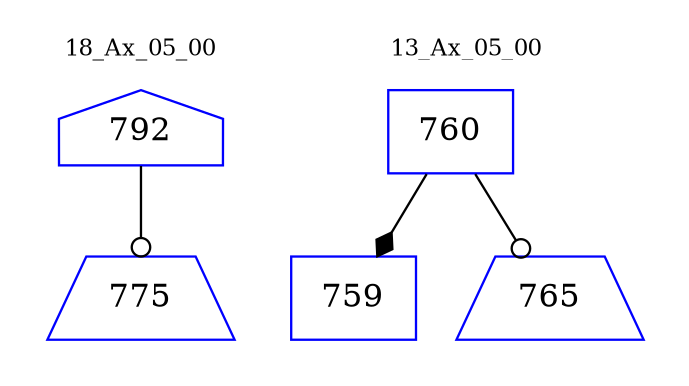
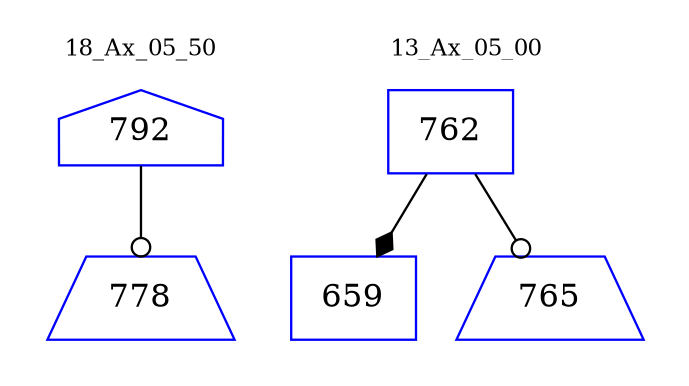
(141, 50) -> (141, 50)
(451, 132) -> (451, 132)
(141, 298) -> (141, 298)
(354, 298) -> (354, 298)
